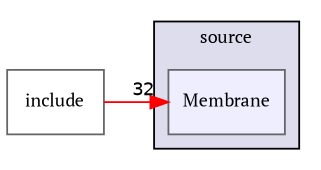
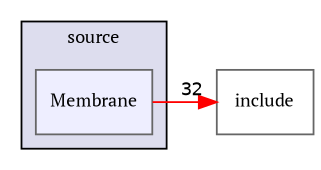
(127, 102) -> (178, 102)
